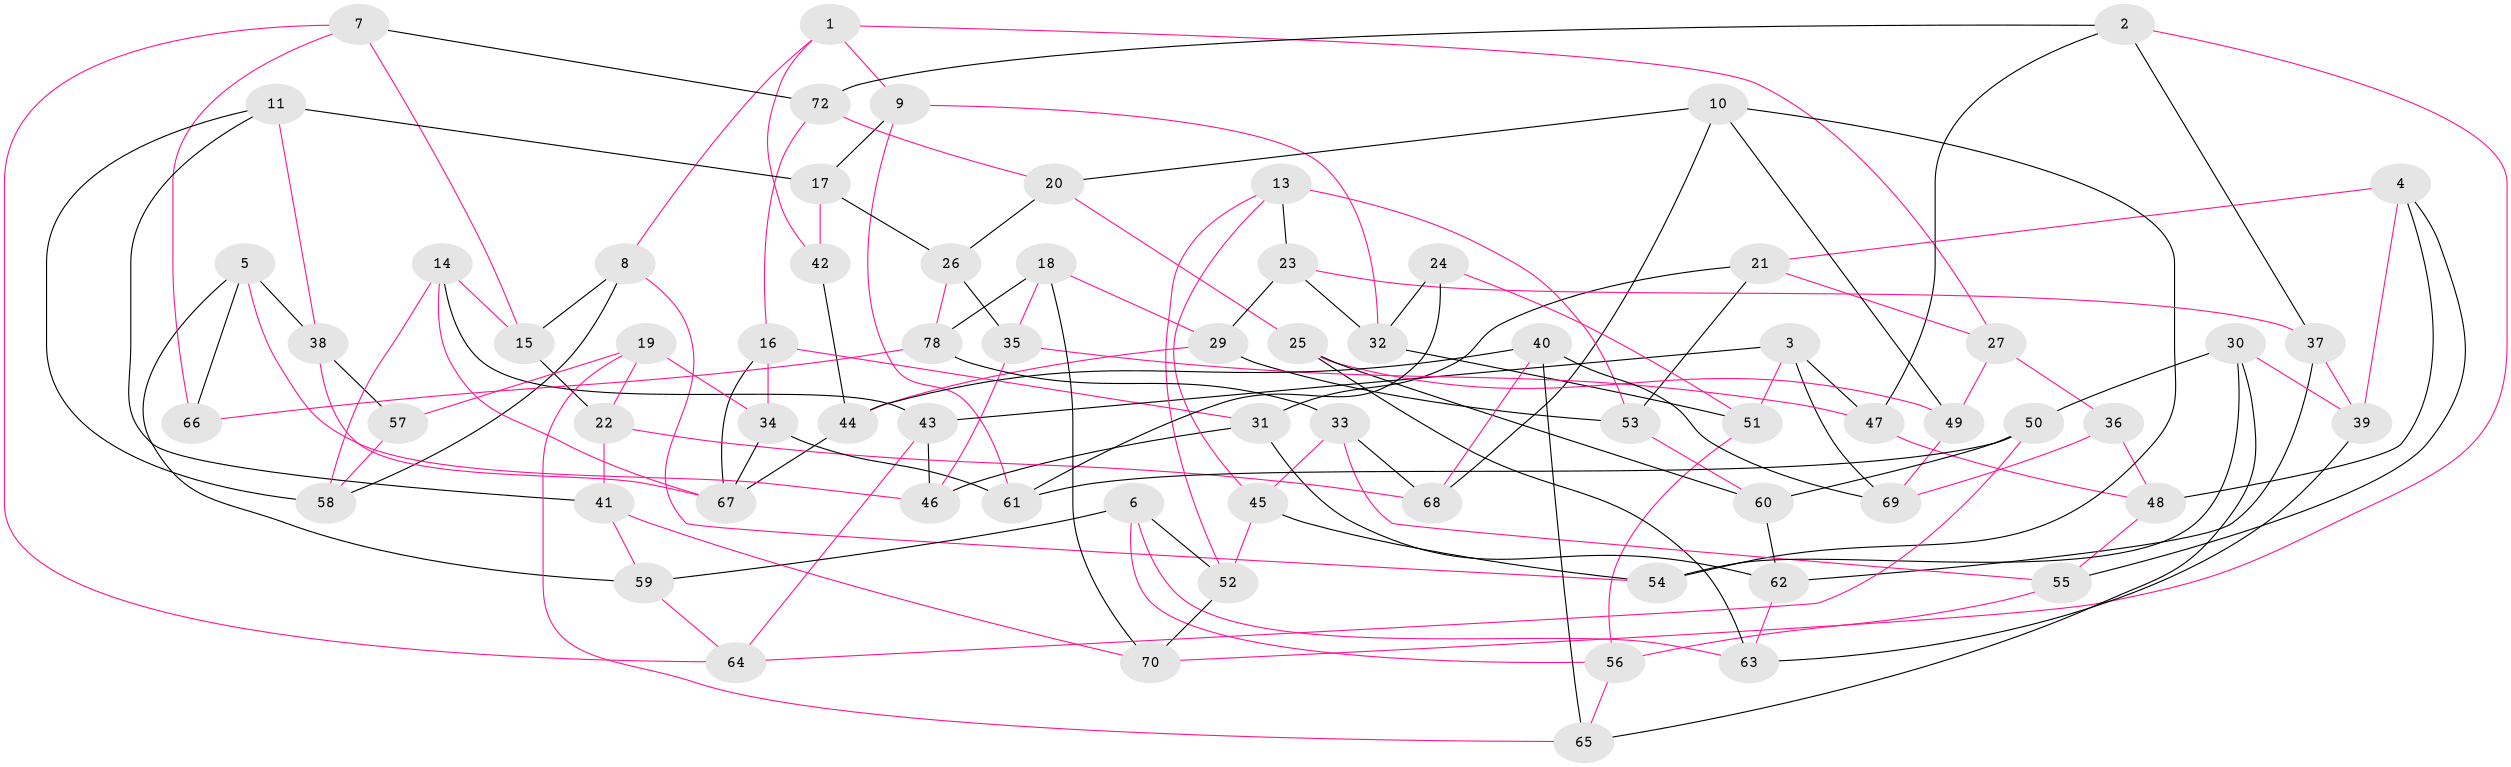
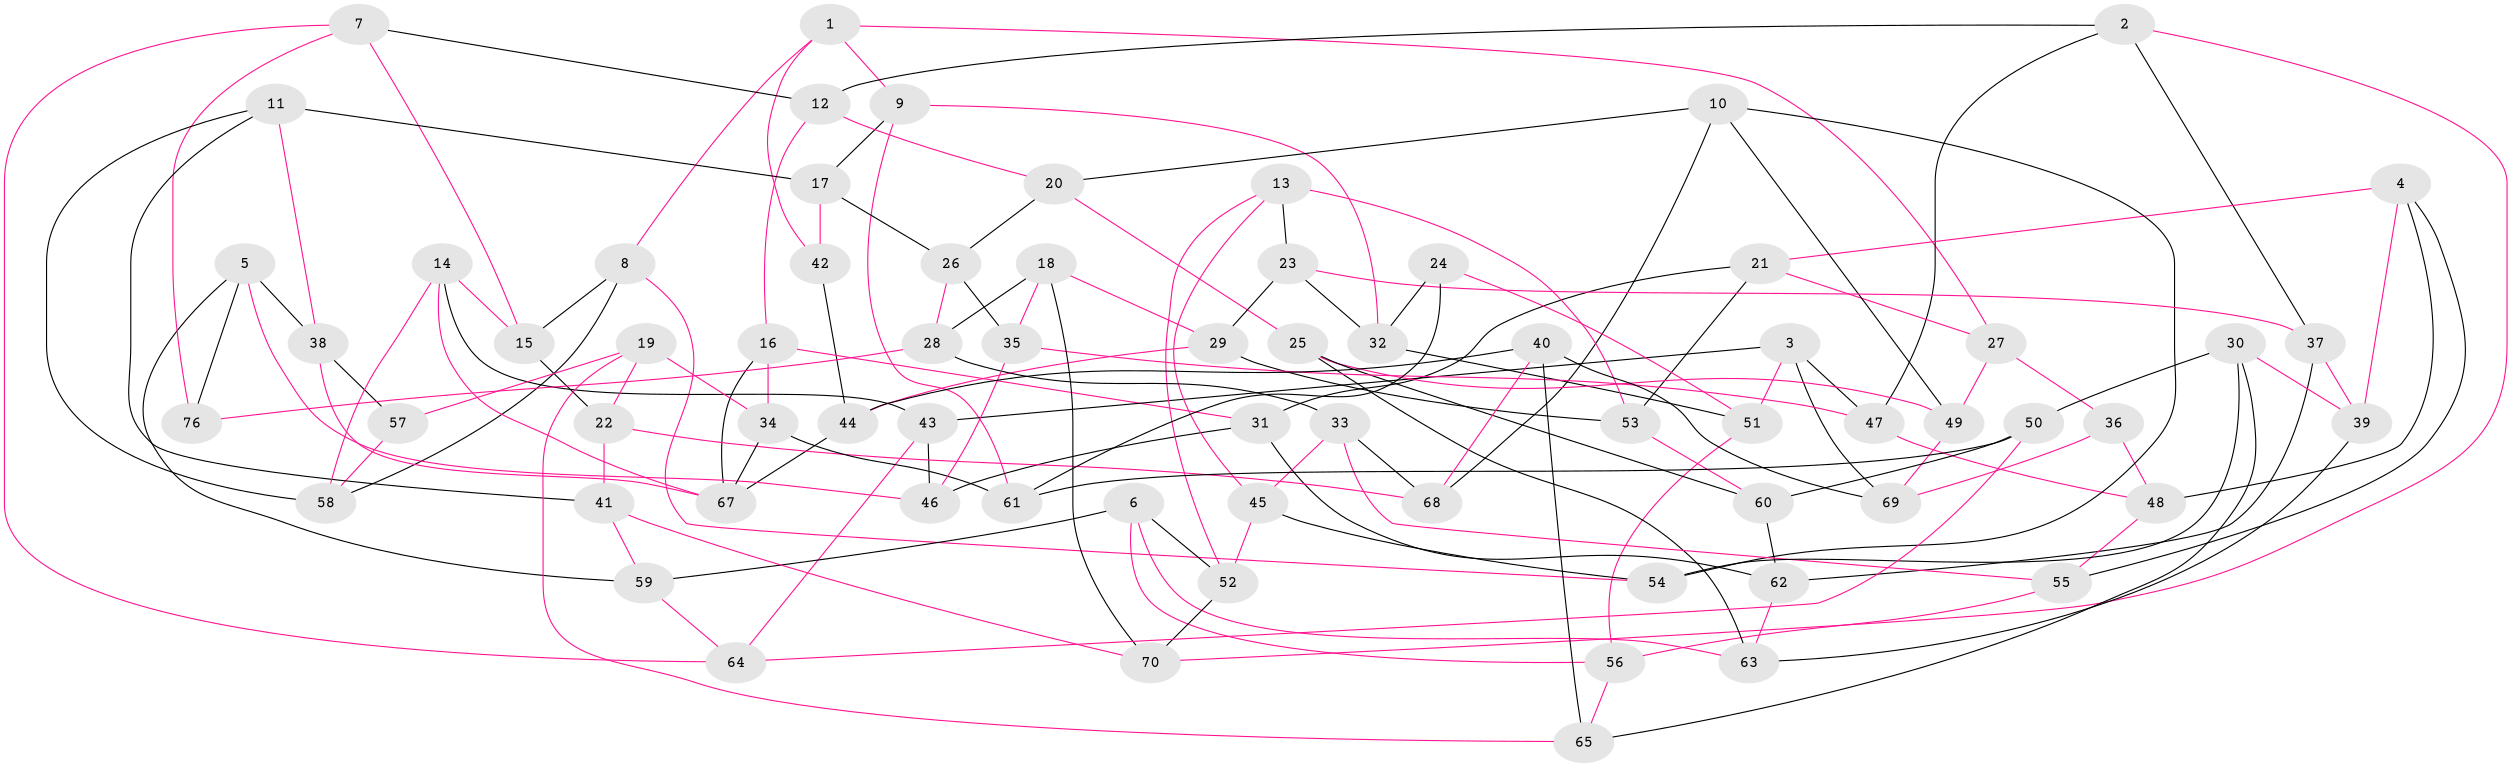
(820, 104) -> (820, 104)
(932, 344) -> (932, 344)
(192, 423) -> (192, 423)
